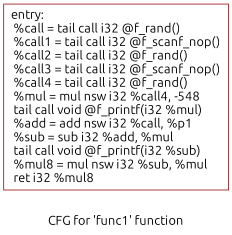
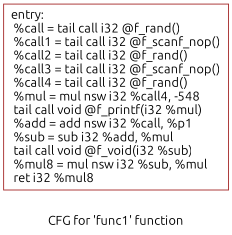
(106, 151) -> (102, 151)
